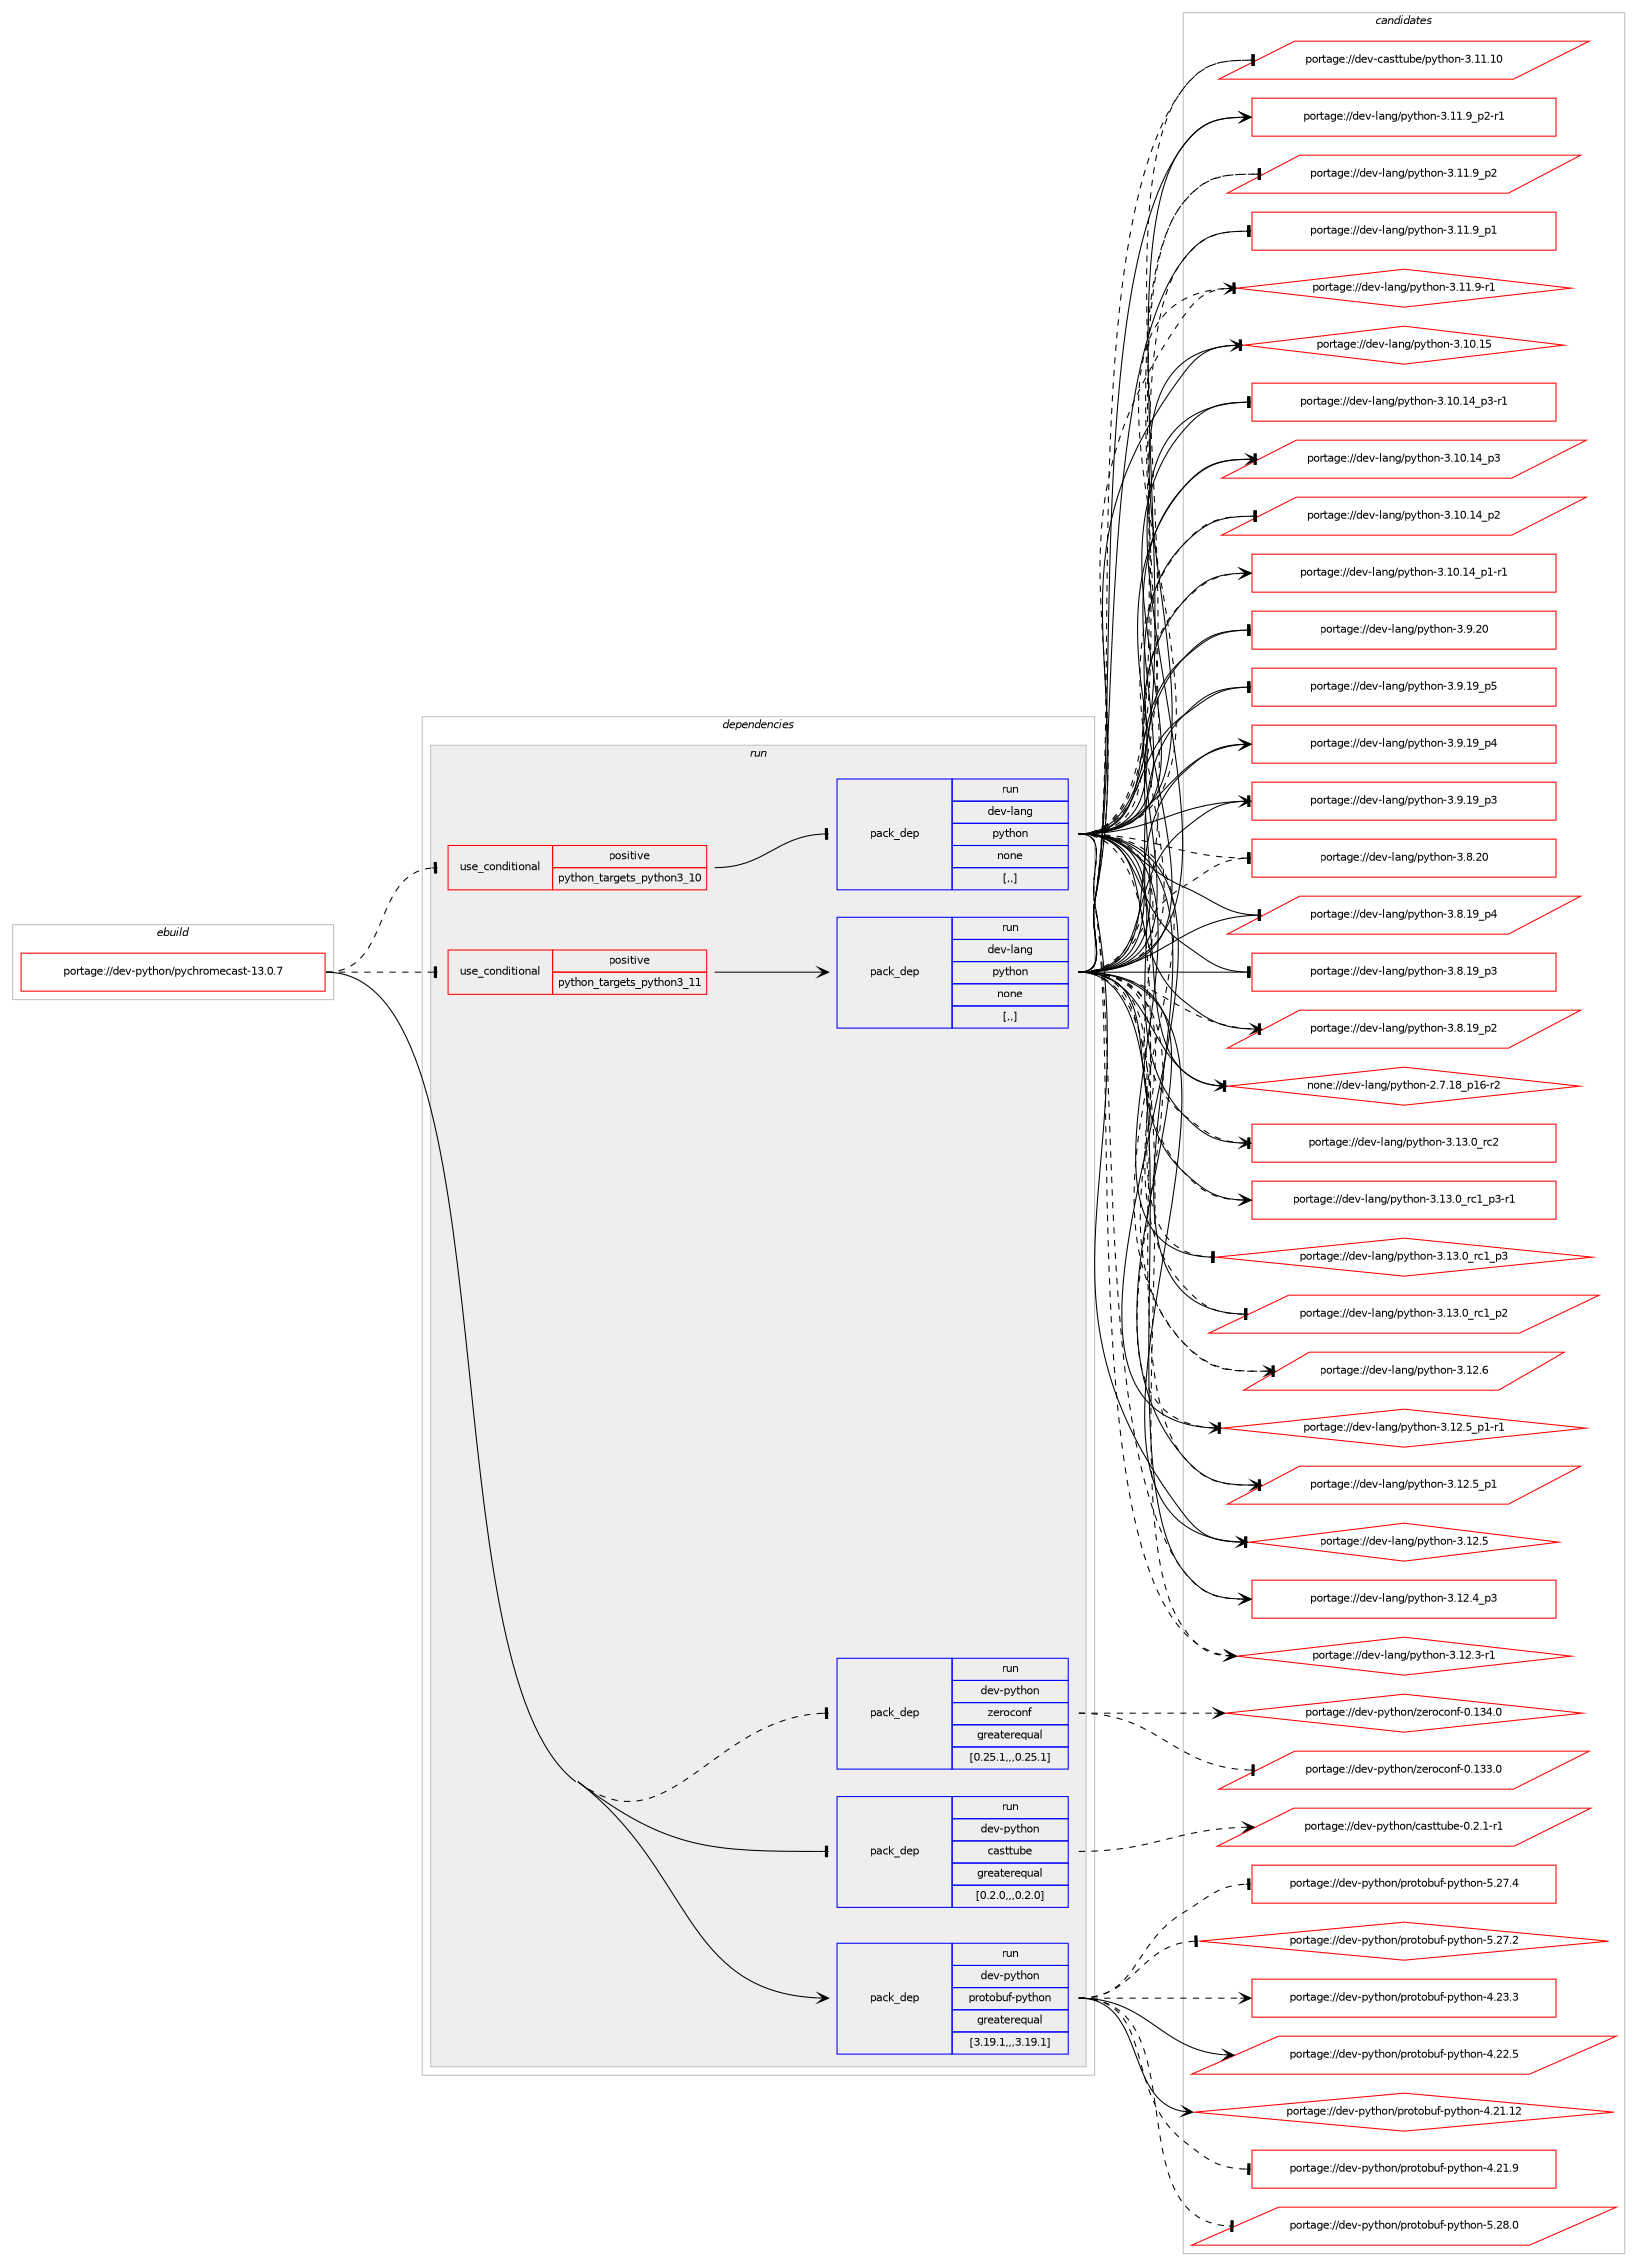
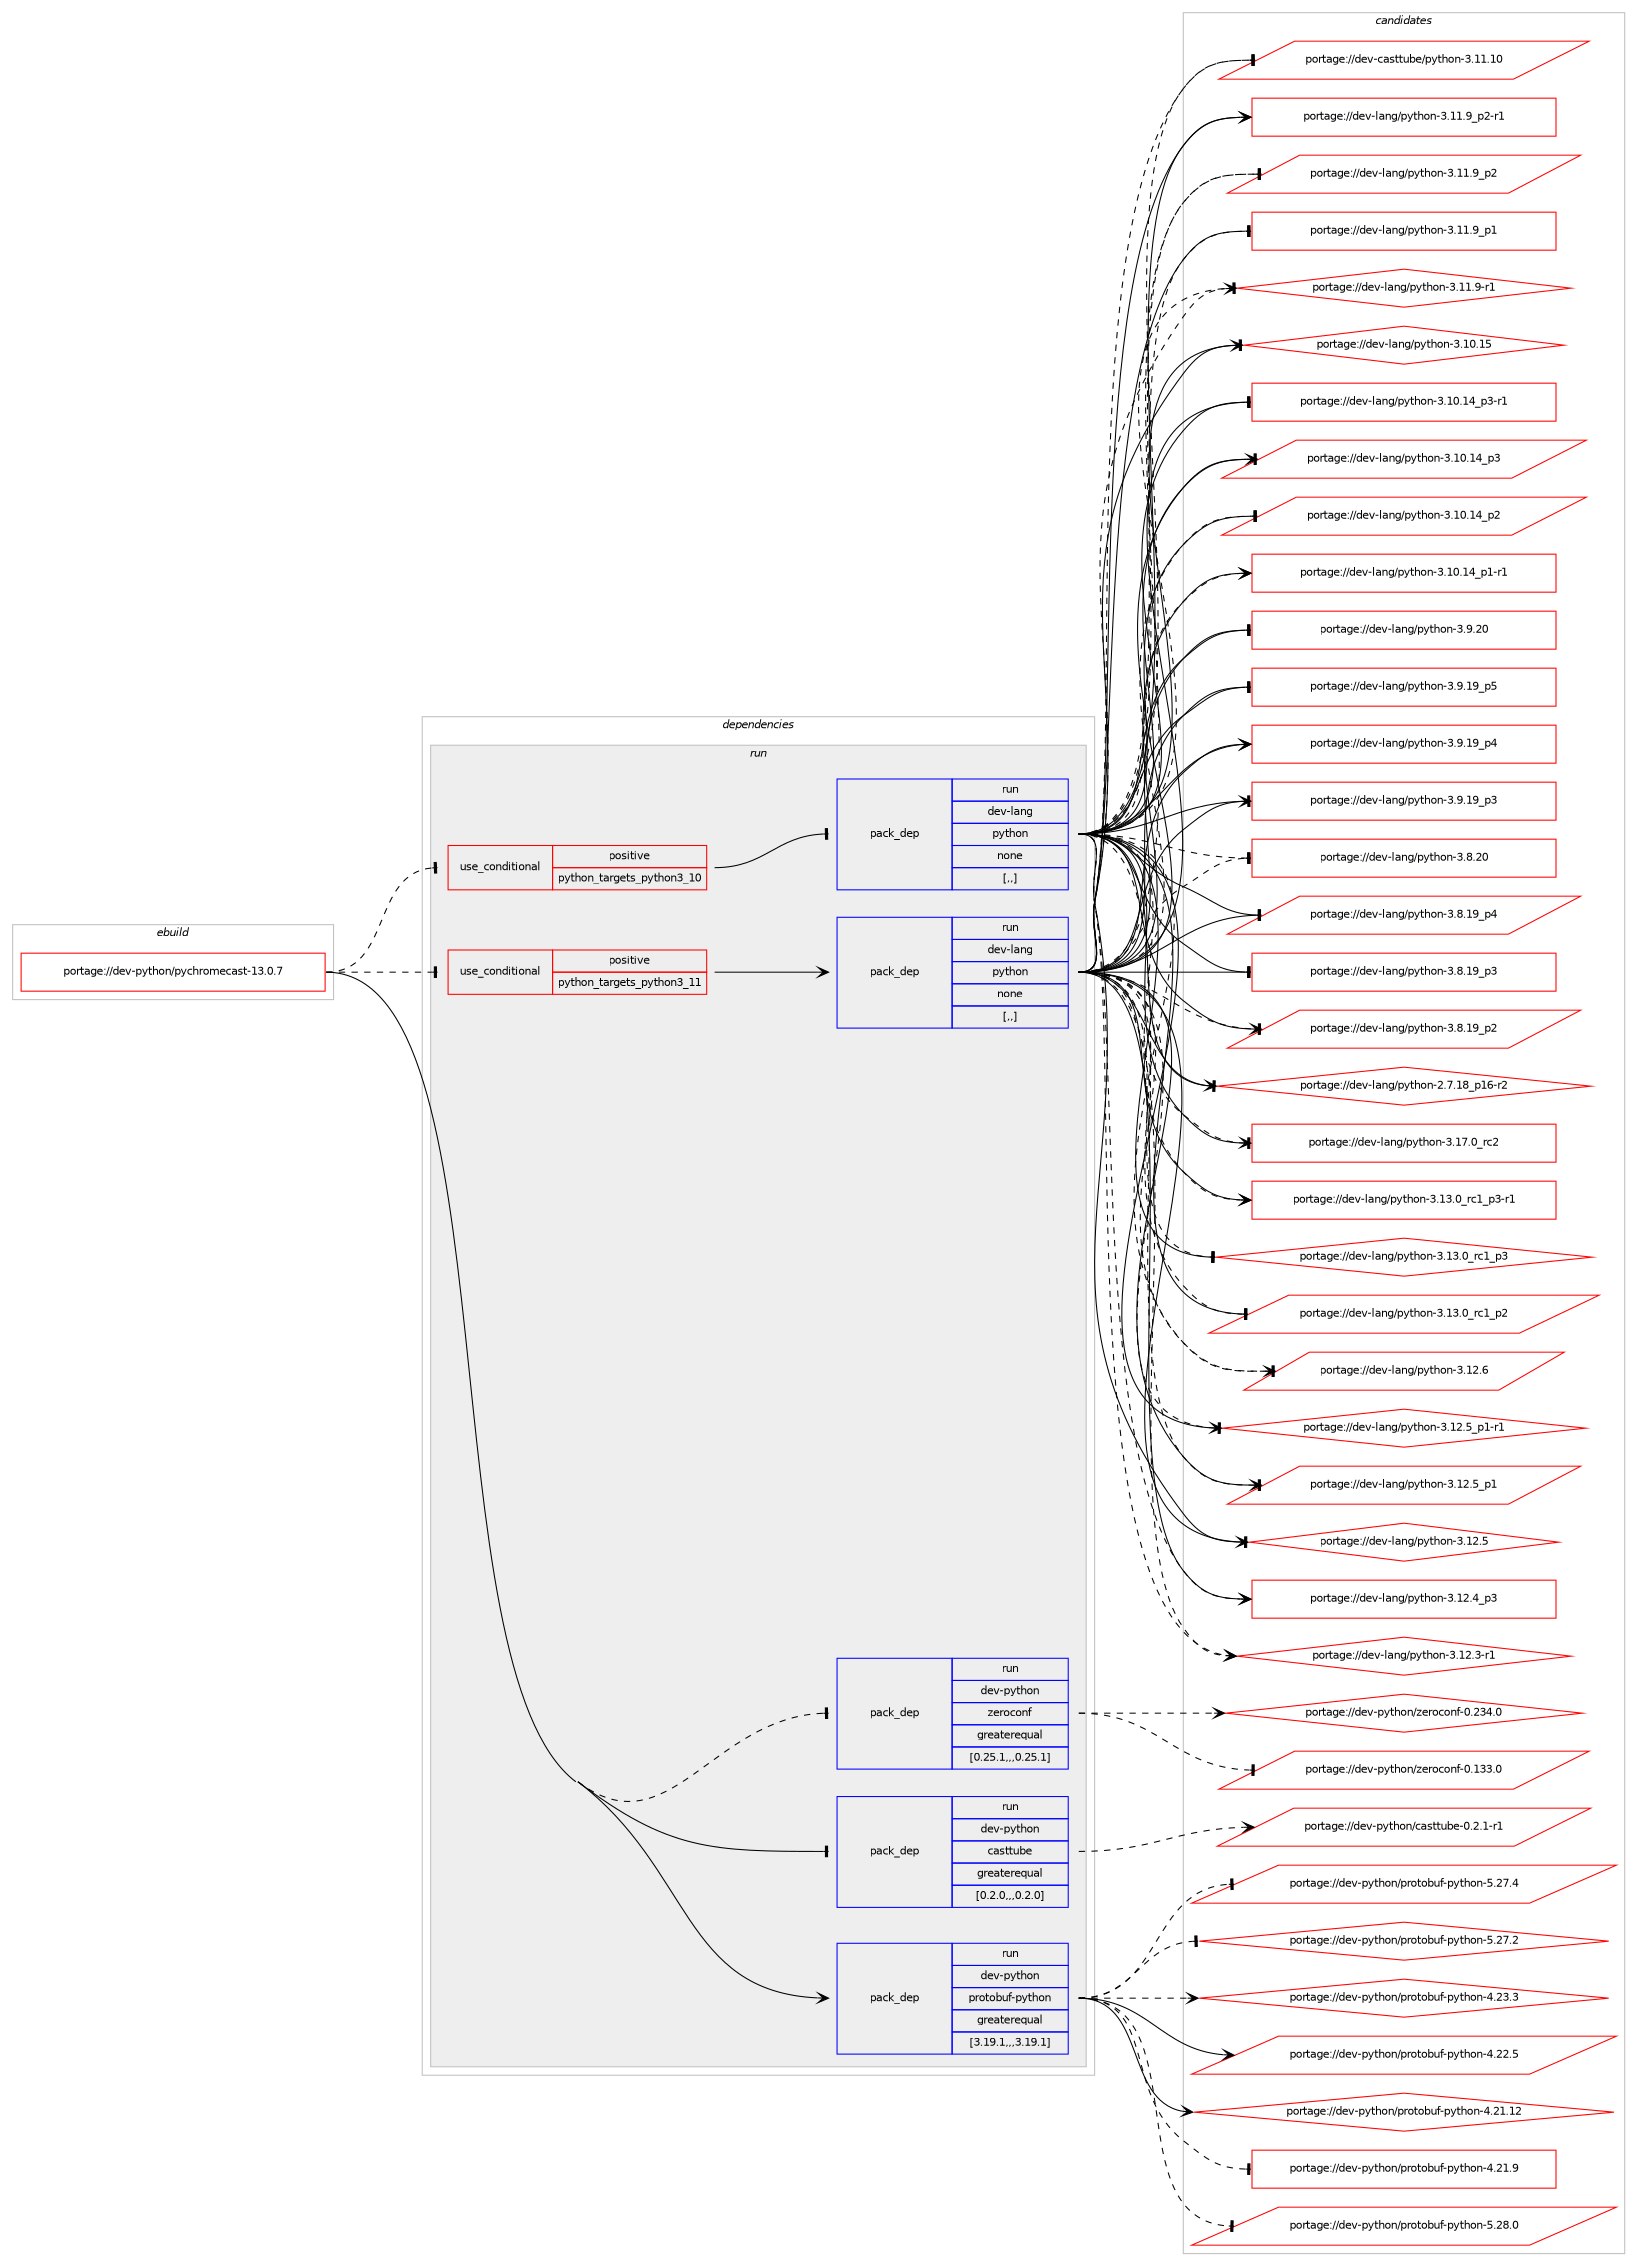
(1404, 1086) -> (1404, 1086)
(1404, 1143) -> (1404, 1143)
(1404, 1713) -> (1404, 1713)
(1404, 1884) -> (1404, 1884)
(1404, 1998) -> (1404, 1998)
